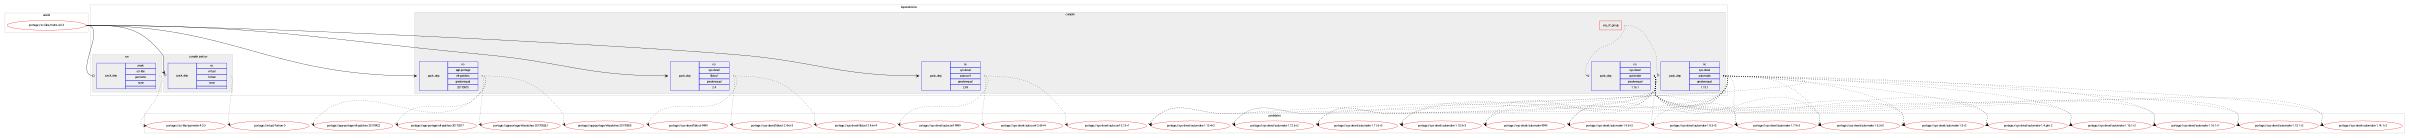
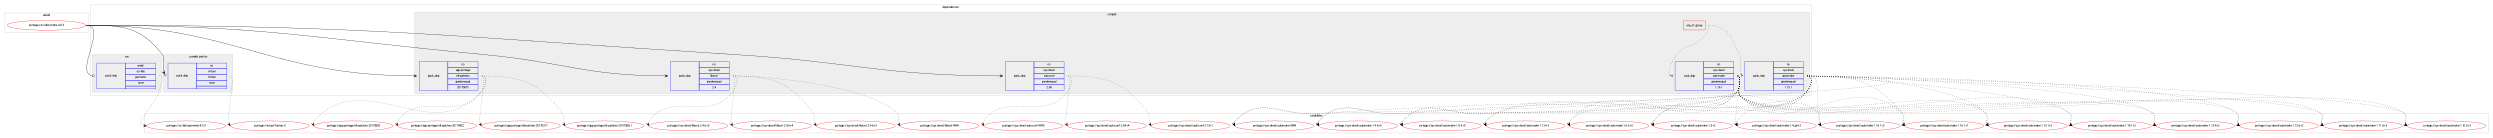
none -> (856, 126)
